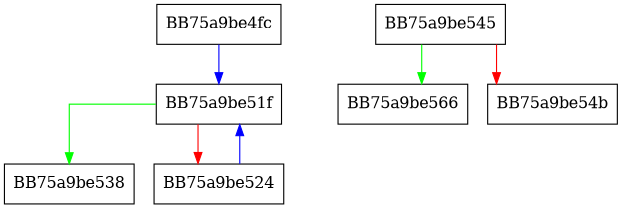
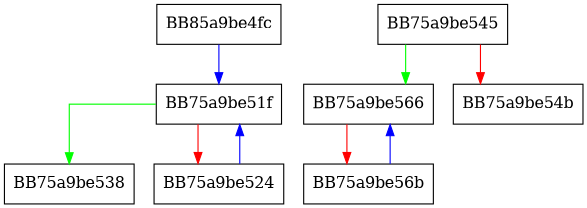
(219, 24) -> (219, 24)
none -> (369, 184)
